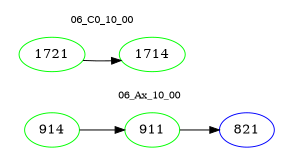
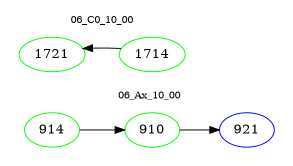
(97, 61) -> (107, 48)
(152, 130) -> (152, 130)
(247, 130) -> (247, 130)
